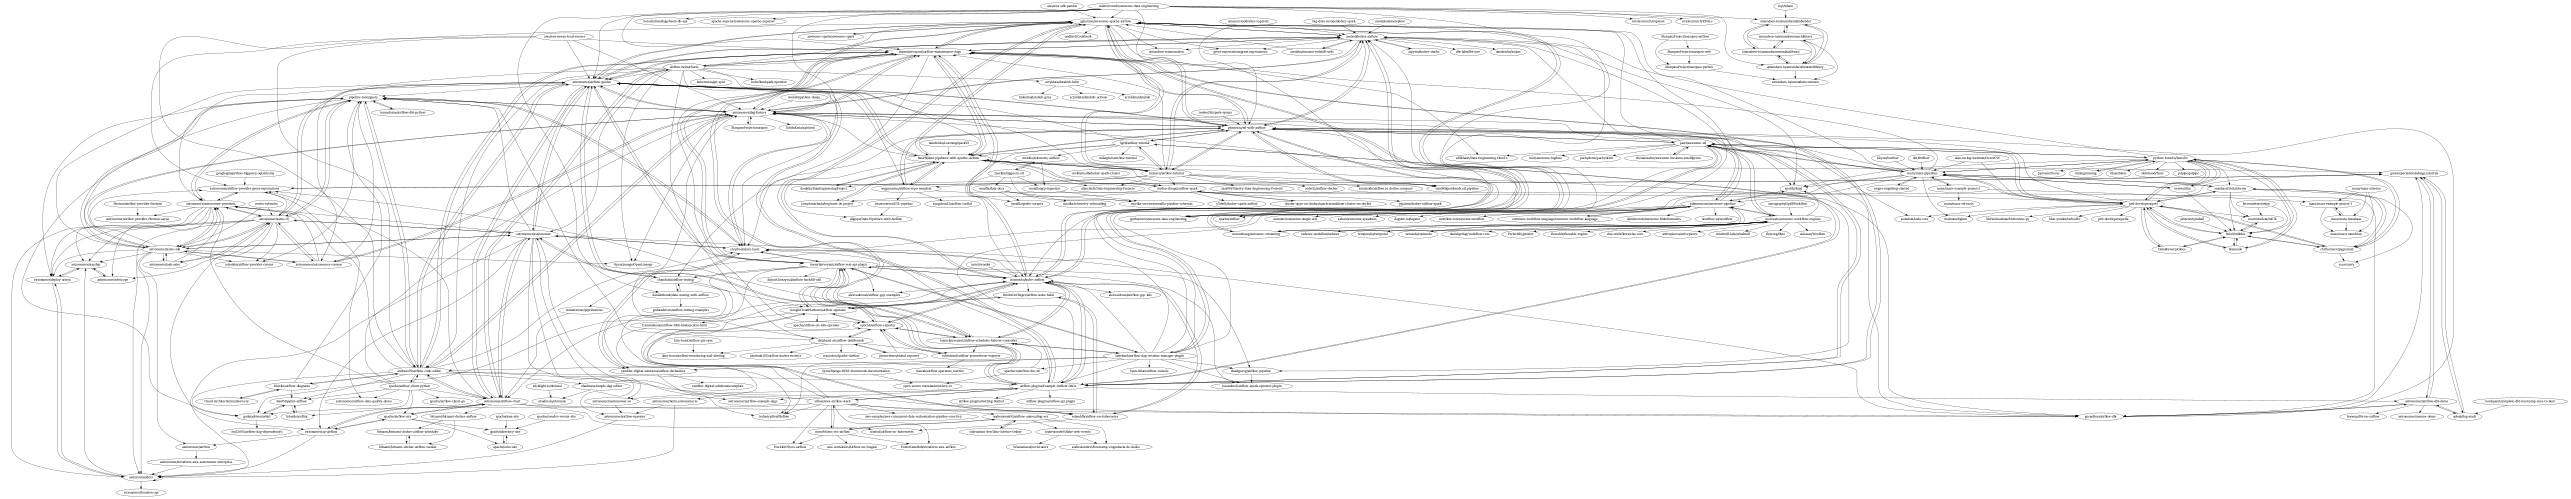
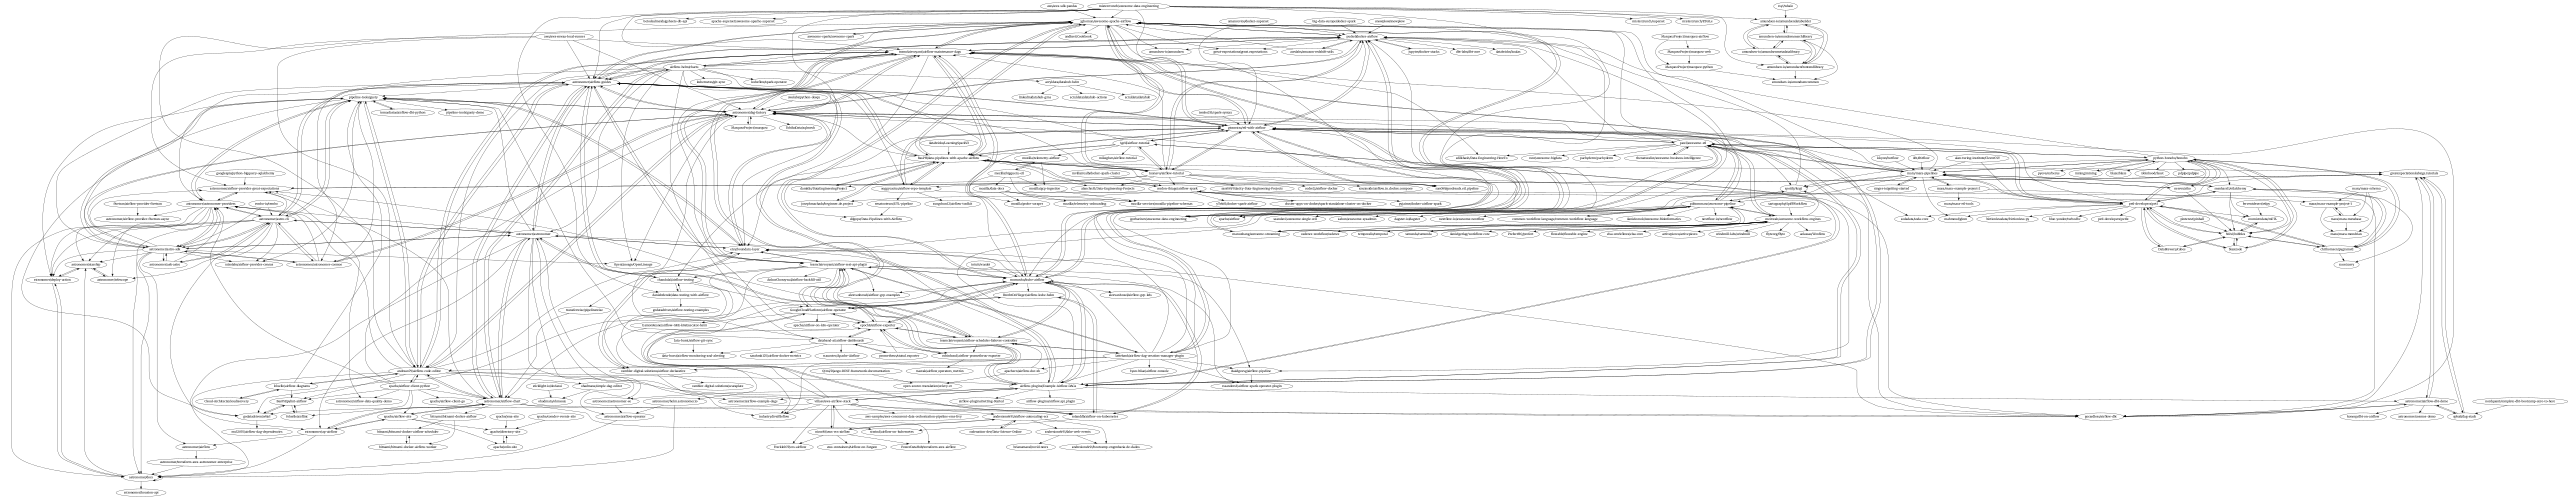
(1615, 68) -> (1620, 68)
none -> (465, 113)
